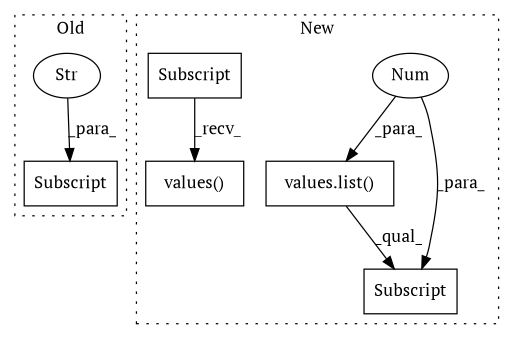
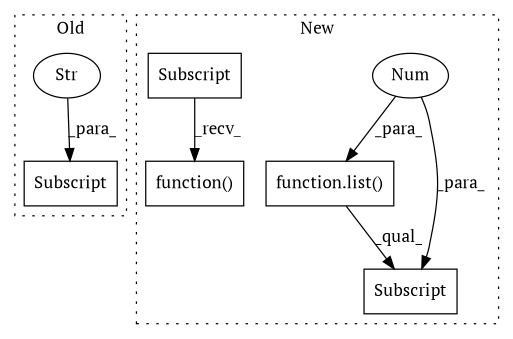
(195, 184) -> (195, 184)
(330, 184) -> (330, 184)
